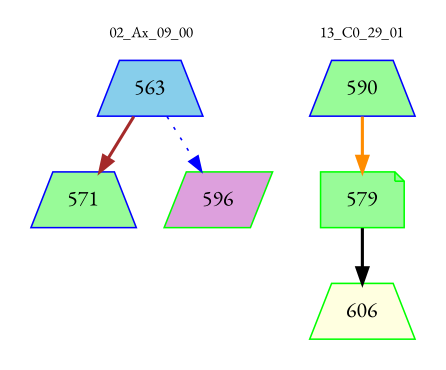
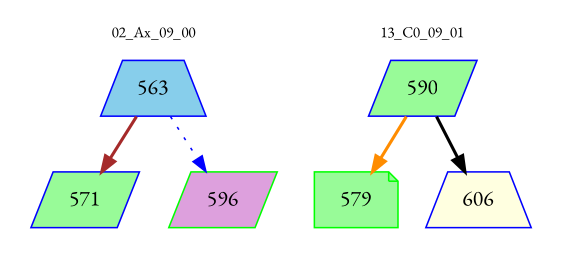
(362, 33) -> (423, 33)
(362, 88) -> (423, 88)
(84, 200) -> (85, 200)
(362, 248) -> (447, 137)
(362, 311) -> (479, 200)
